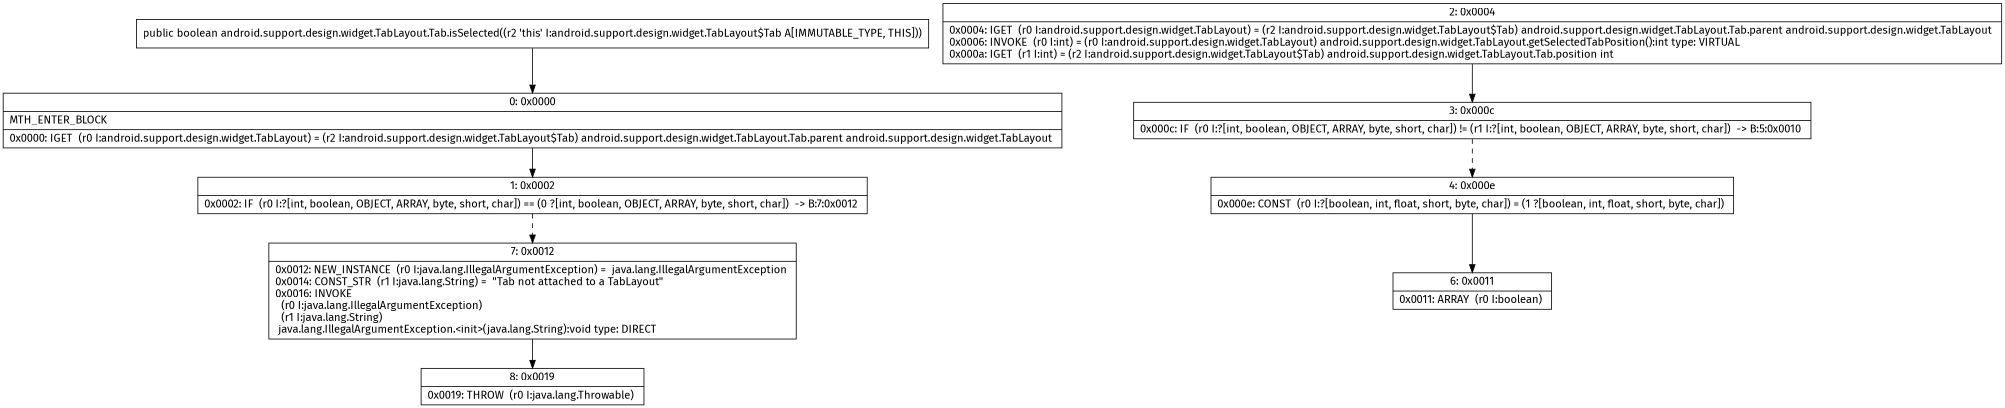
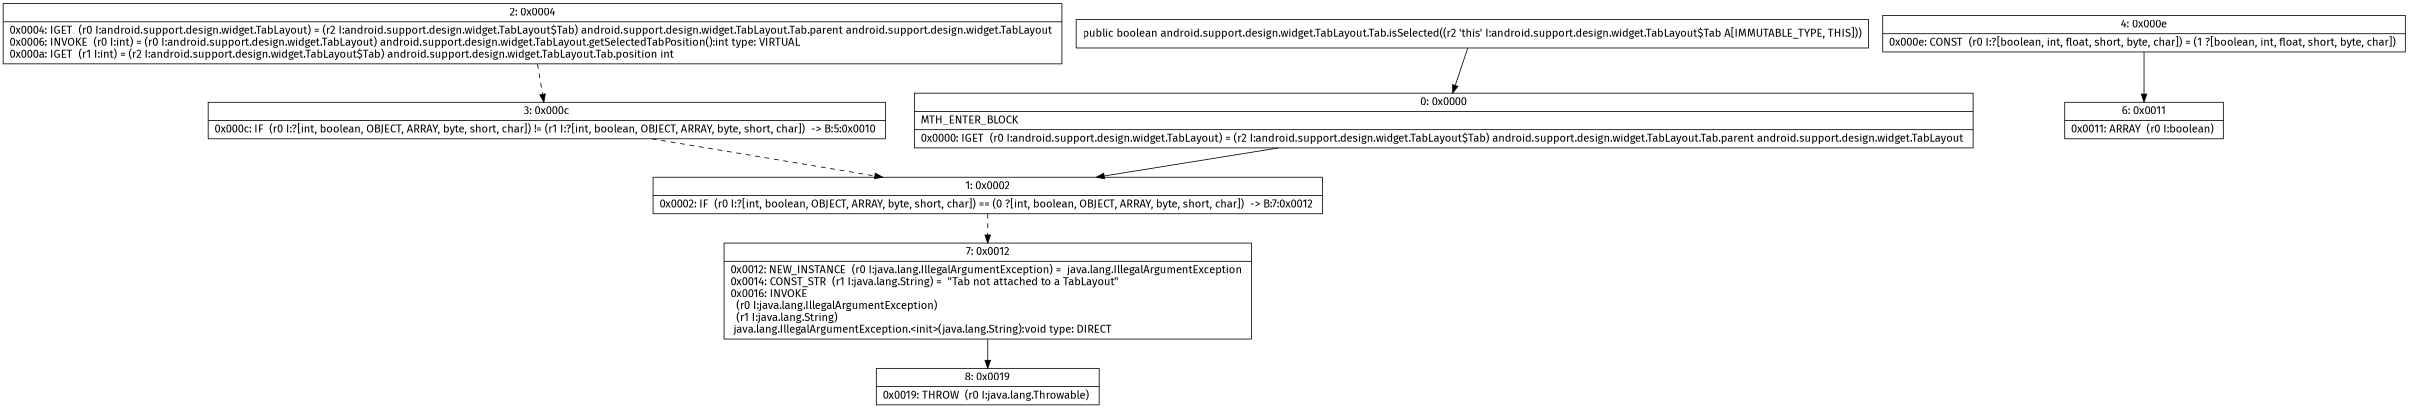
(1472, 79) -> (540, 79)
(1472, 154) -> (763, 157)
